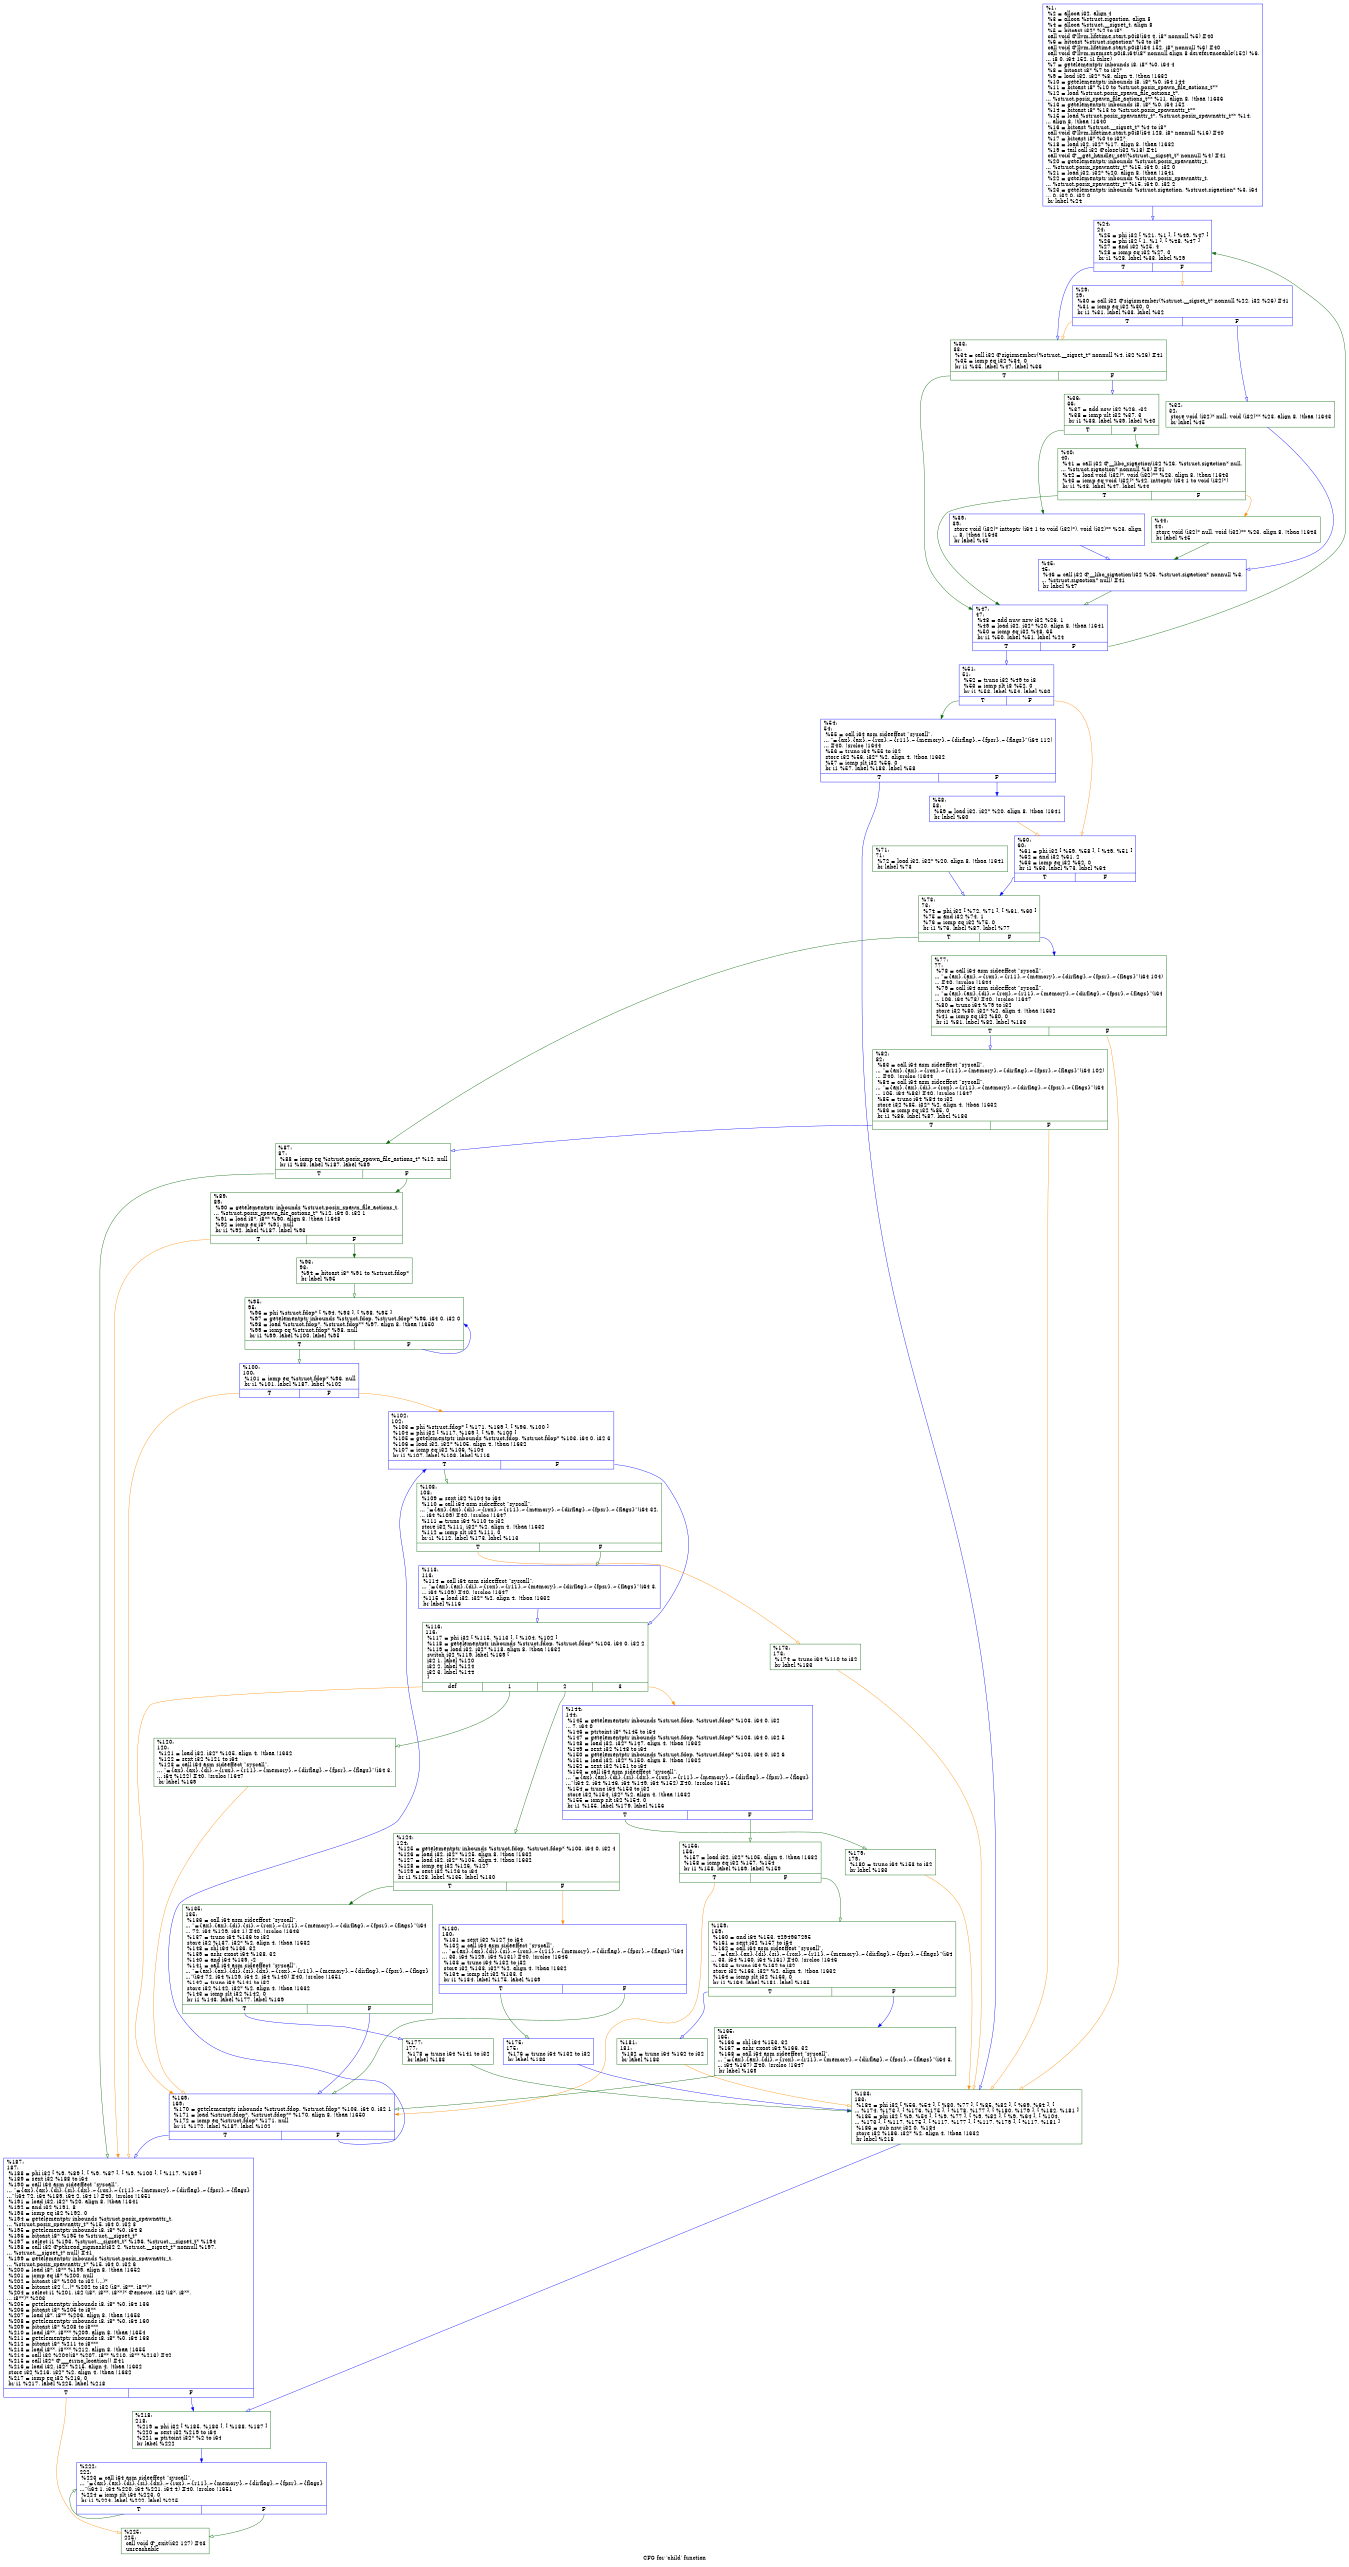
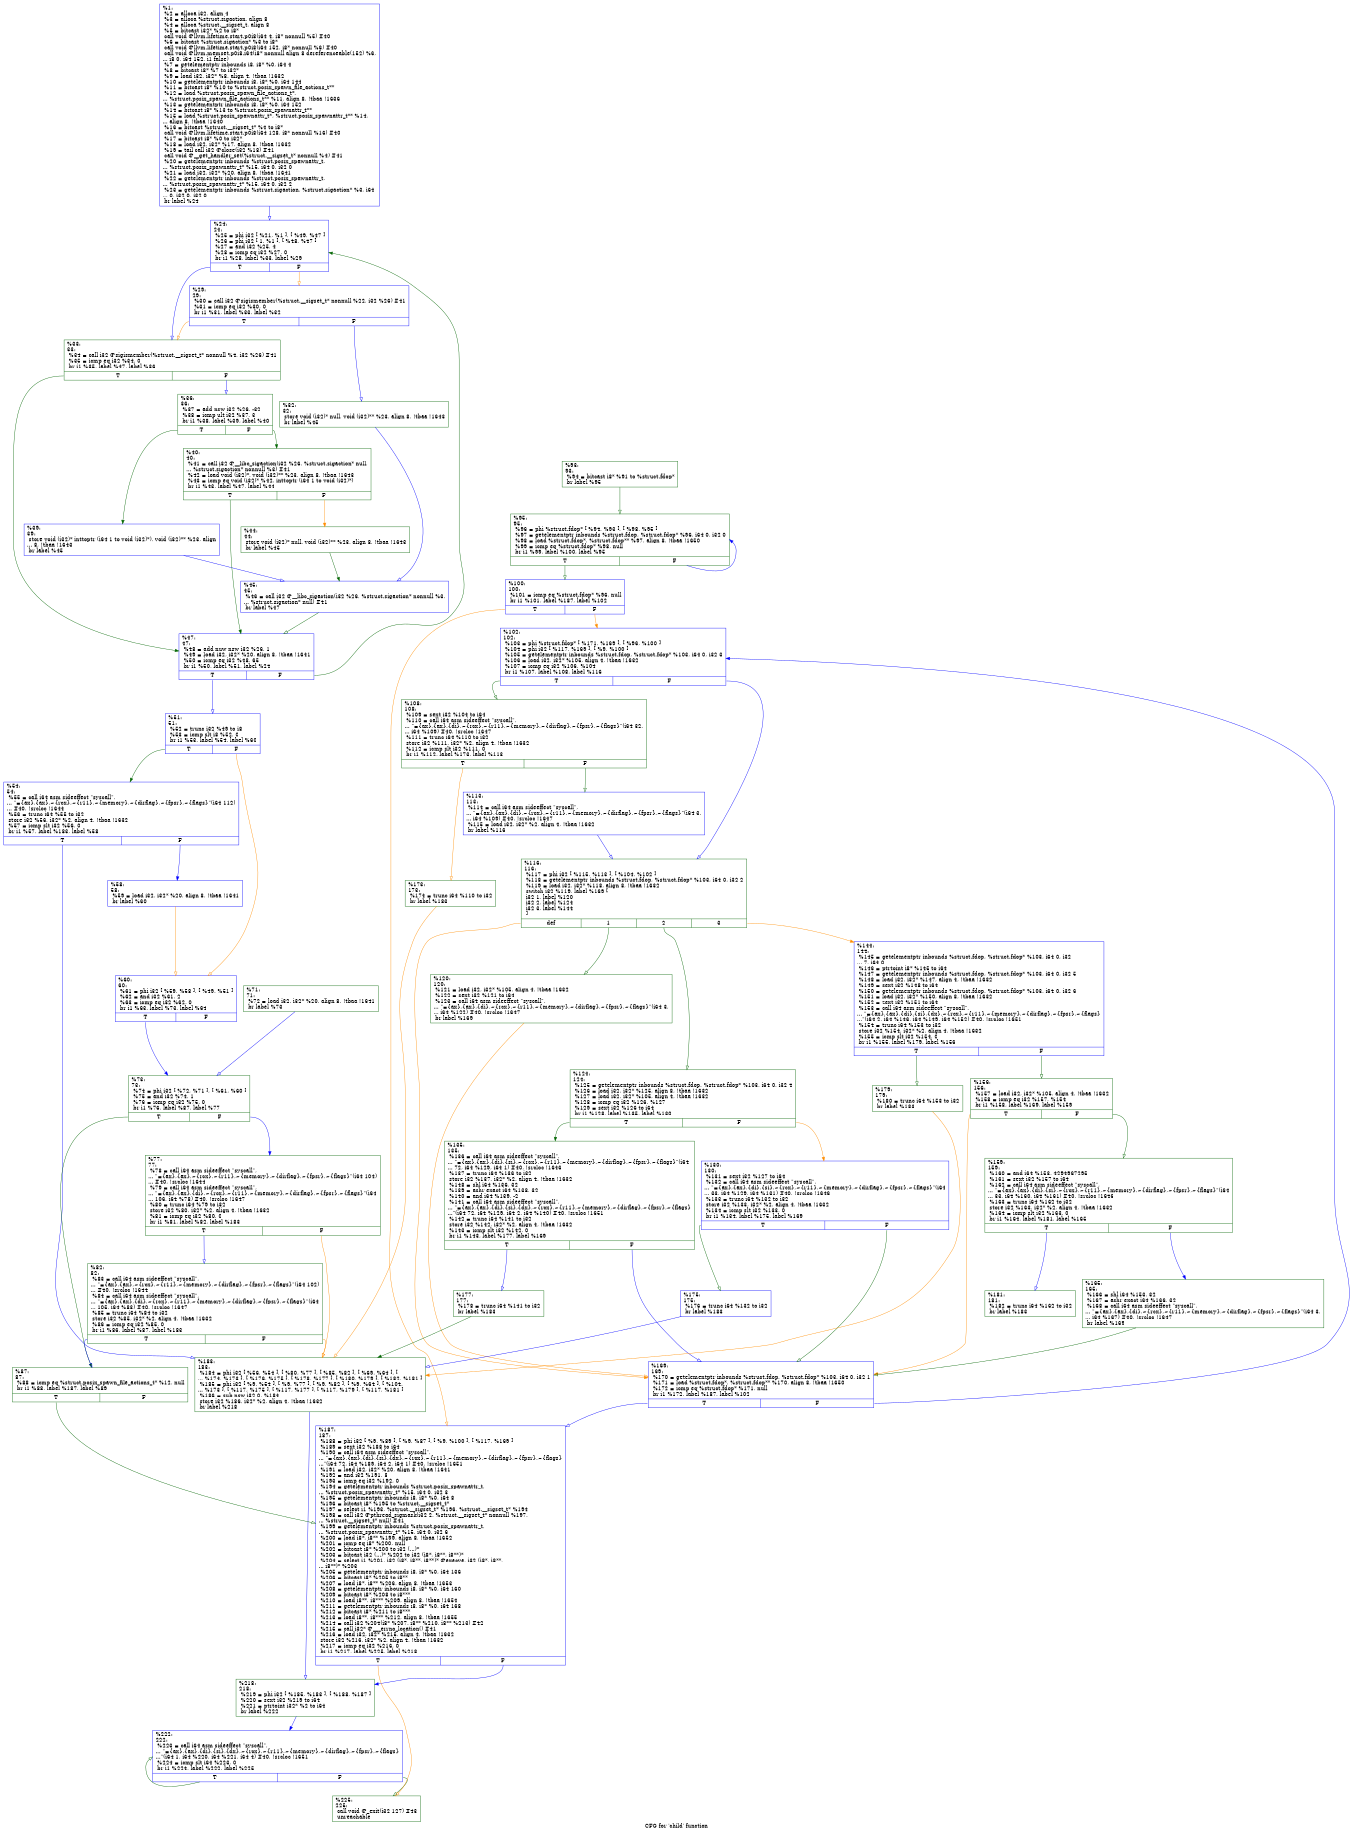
(971, 1017) -> (185, 1216)
(307, 1218) -> none
(764, 2090) -> none
